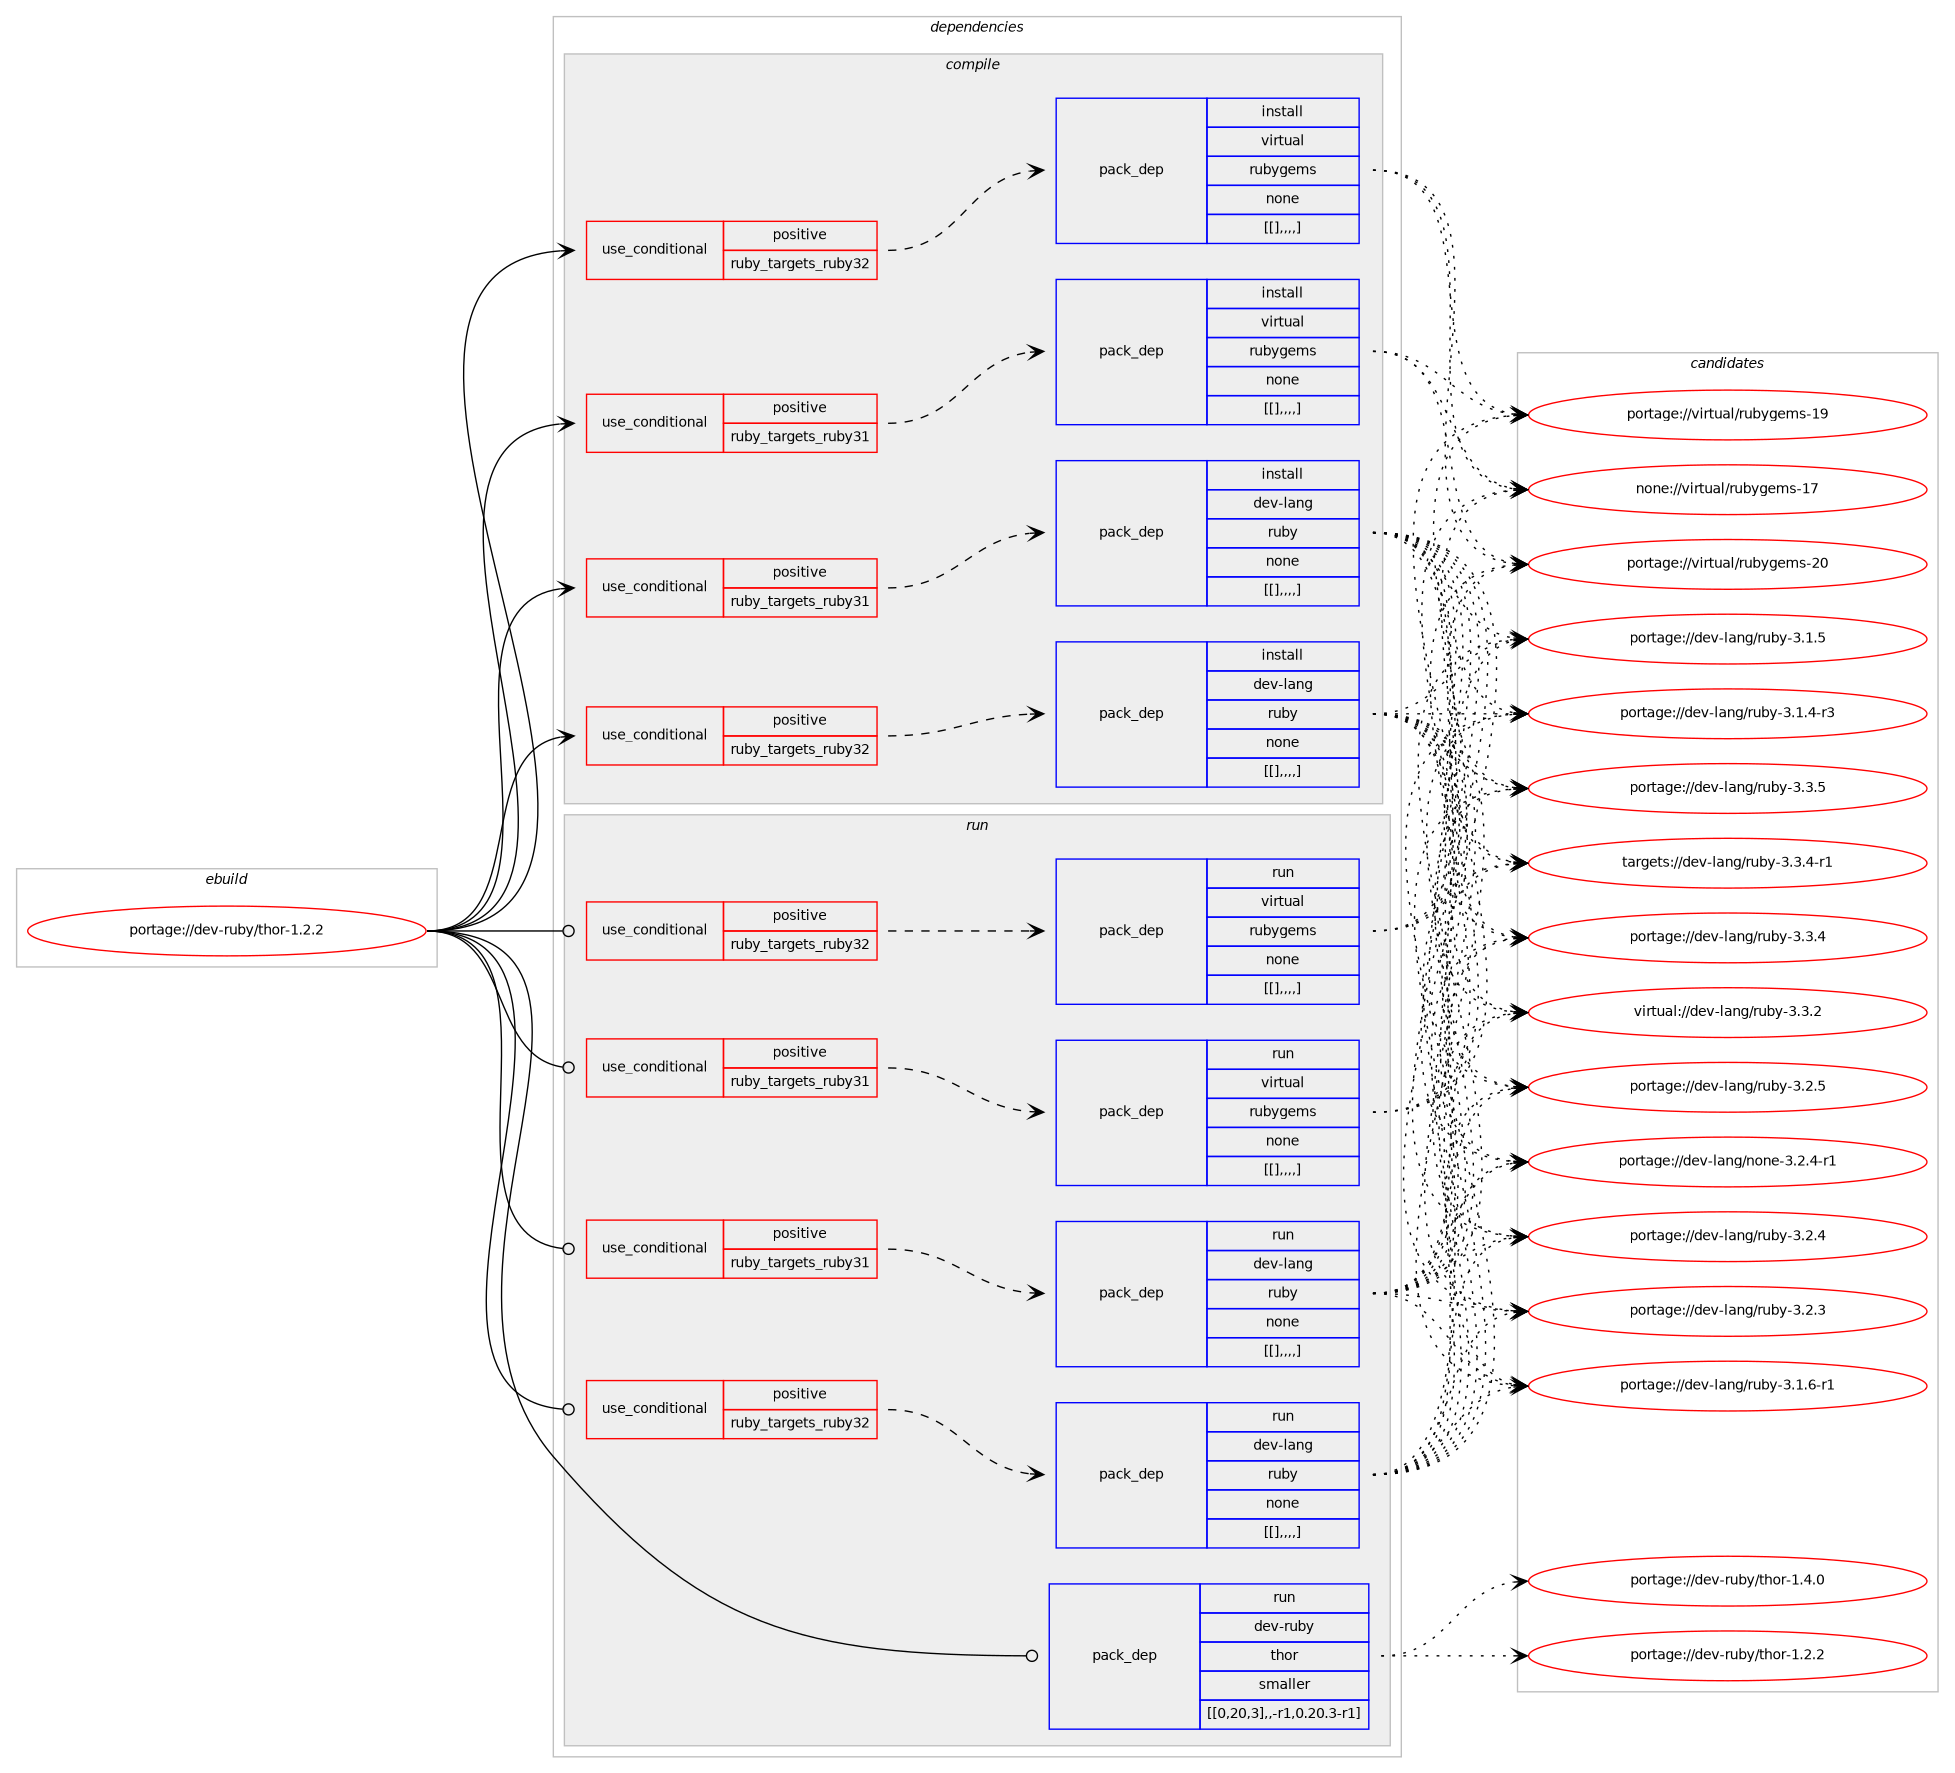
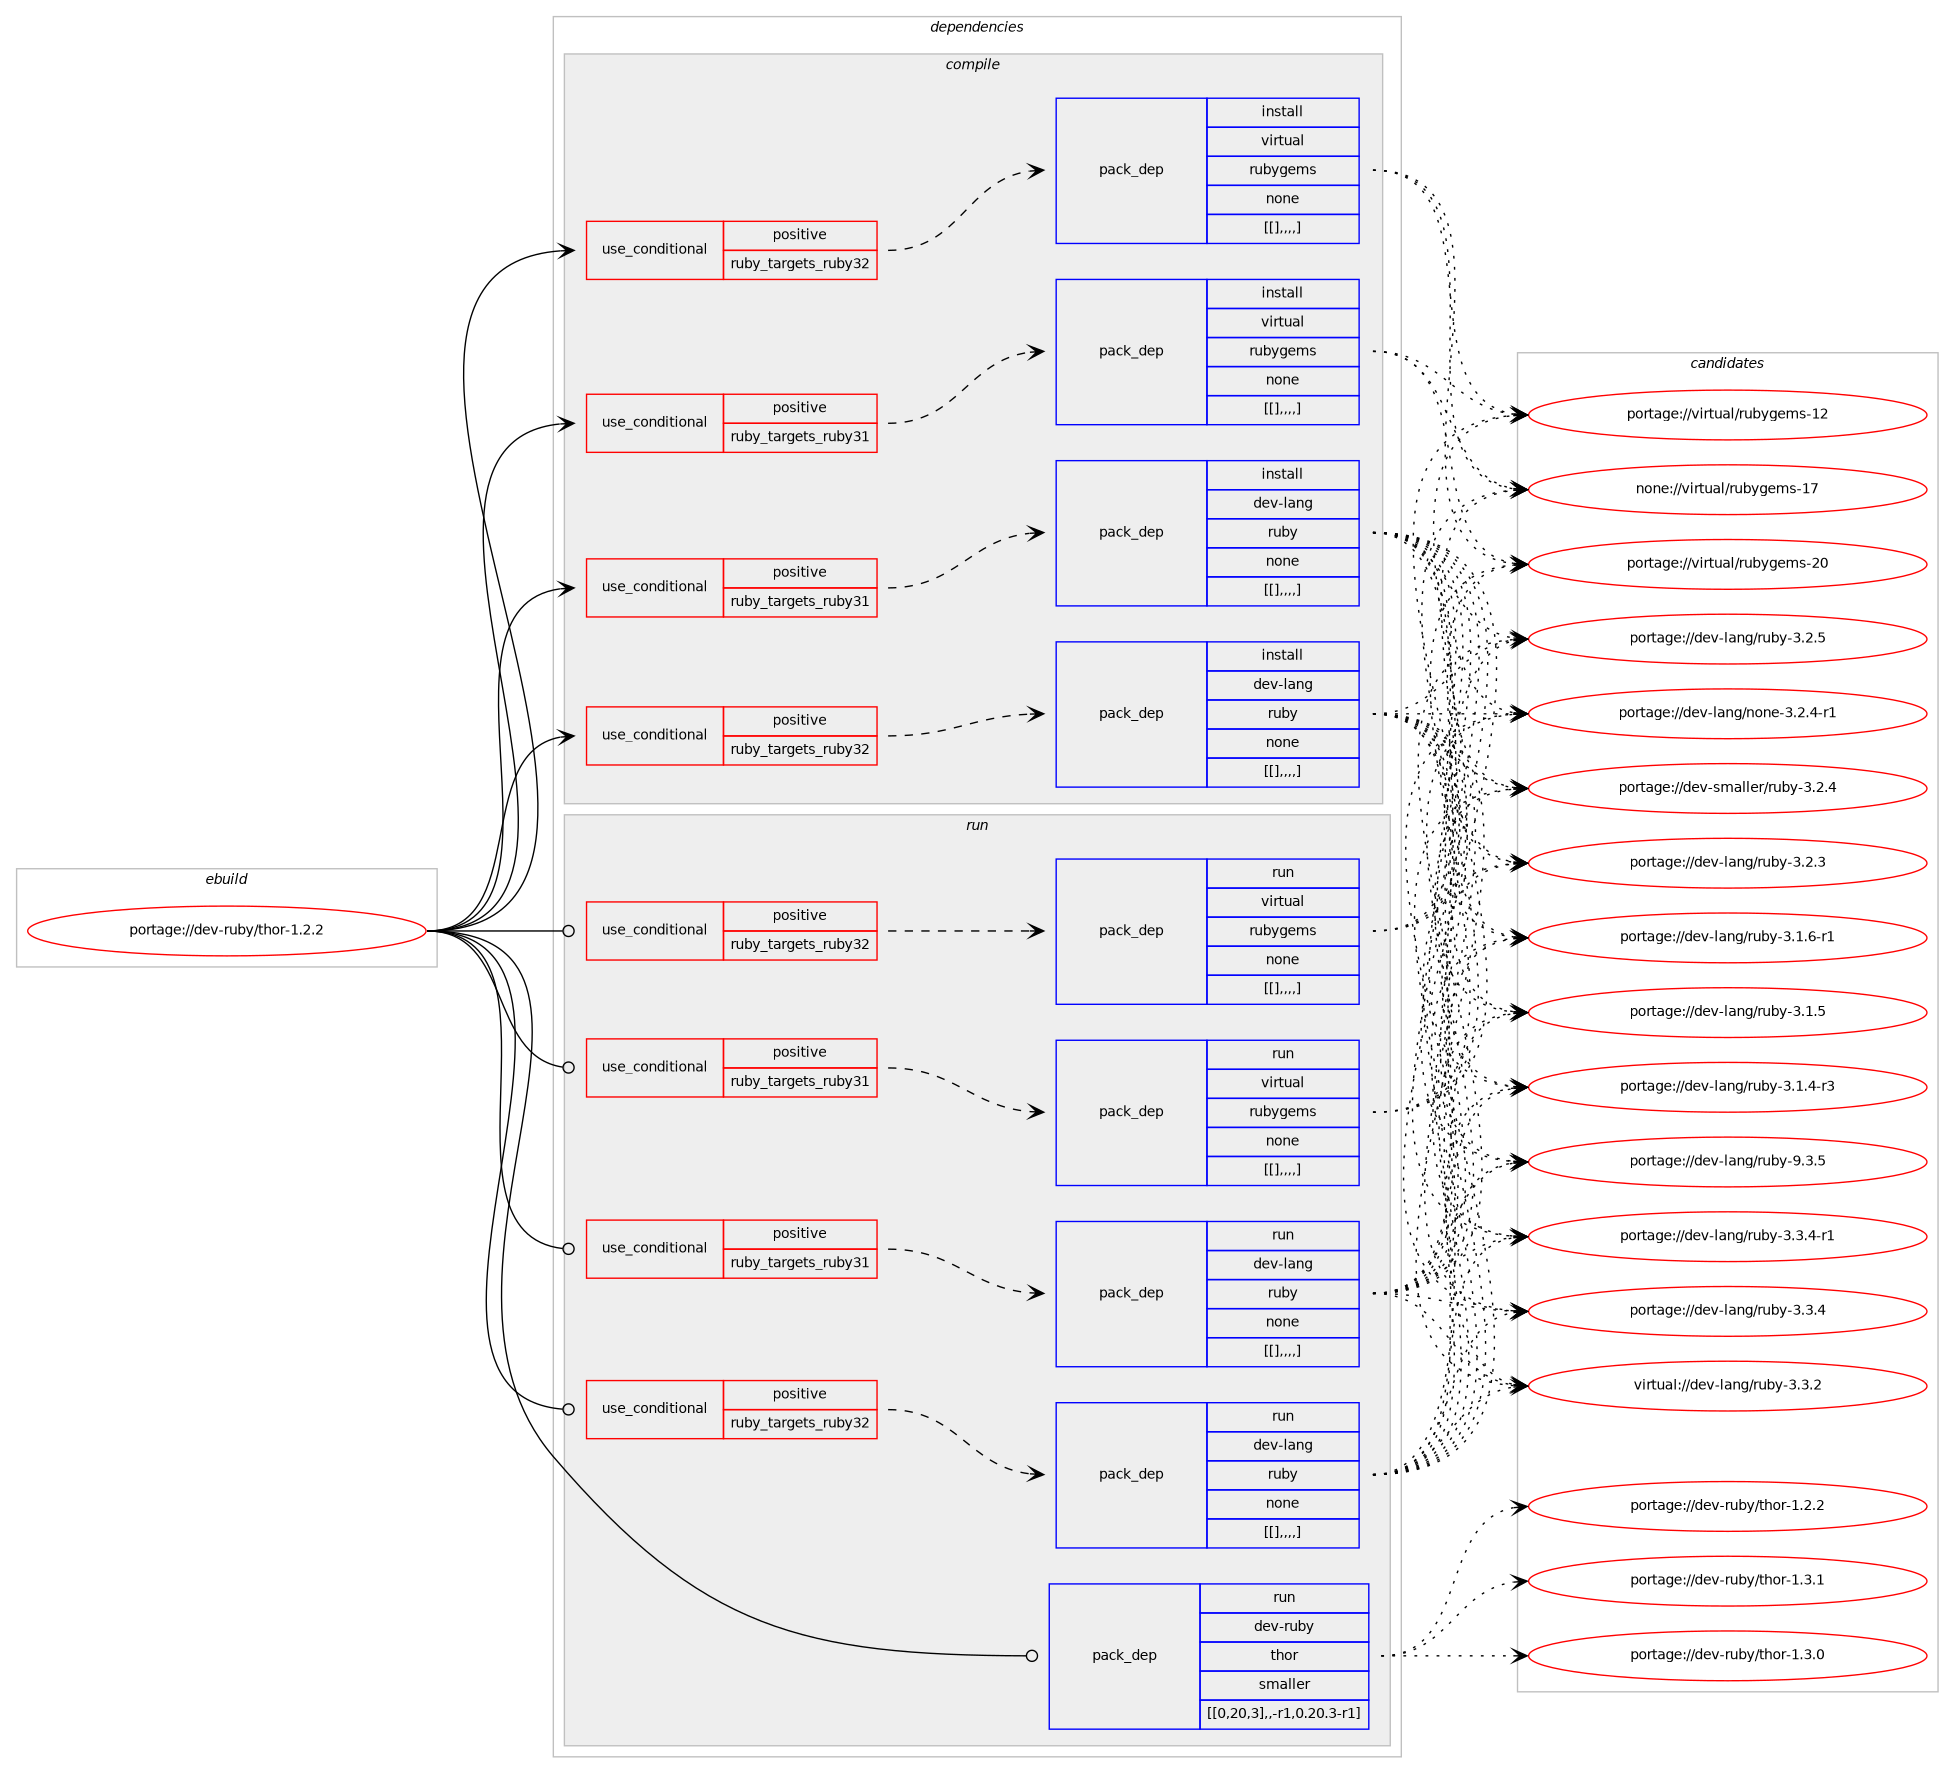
(1728, 415) -> (1728, 415)
(1728, 788) -> (1728, 1162)
(1728, 863) -> (1728, 1237)
(1728, 1237) -> (1728, 788)
none -> (1728, 1581)
(1728, 1581) -> (1728, 1656)
